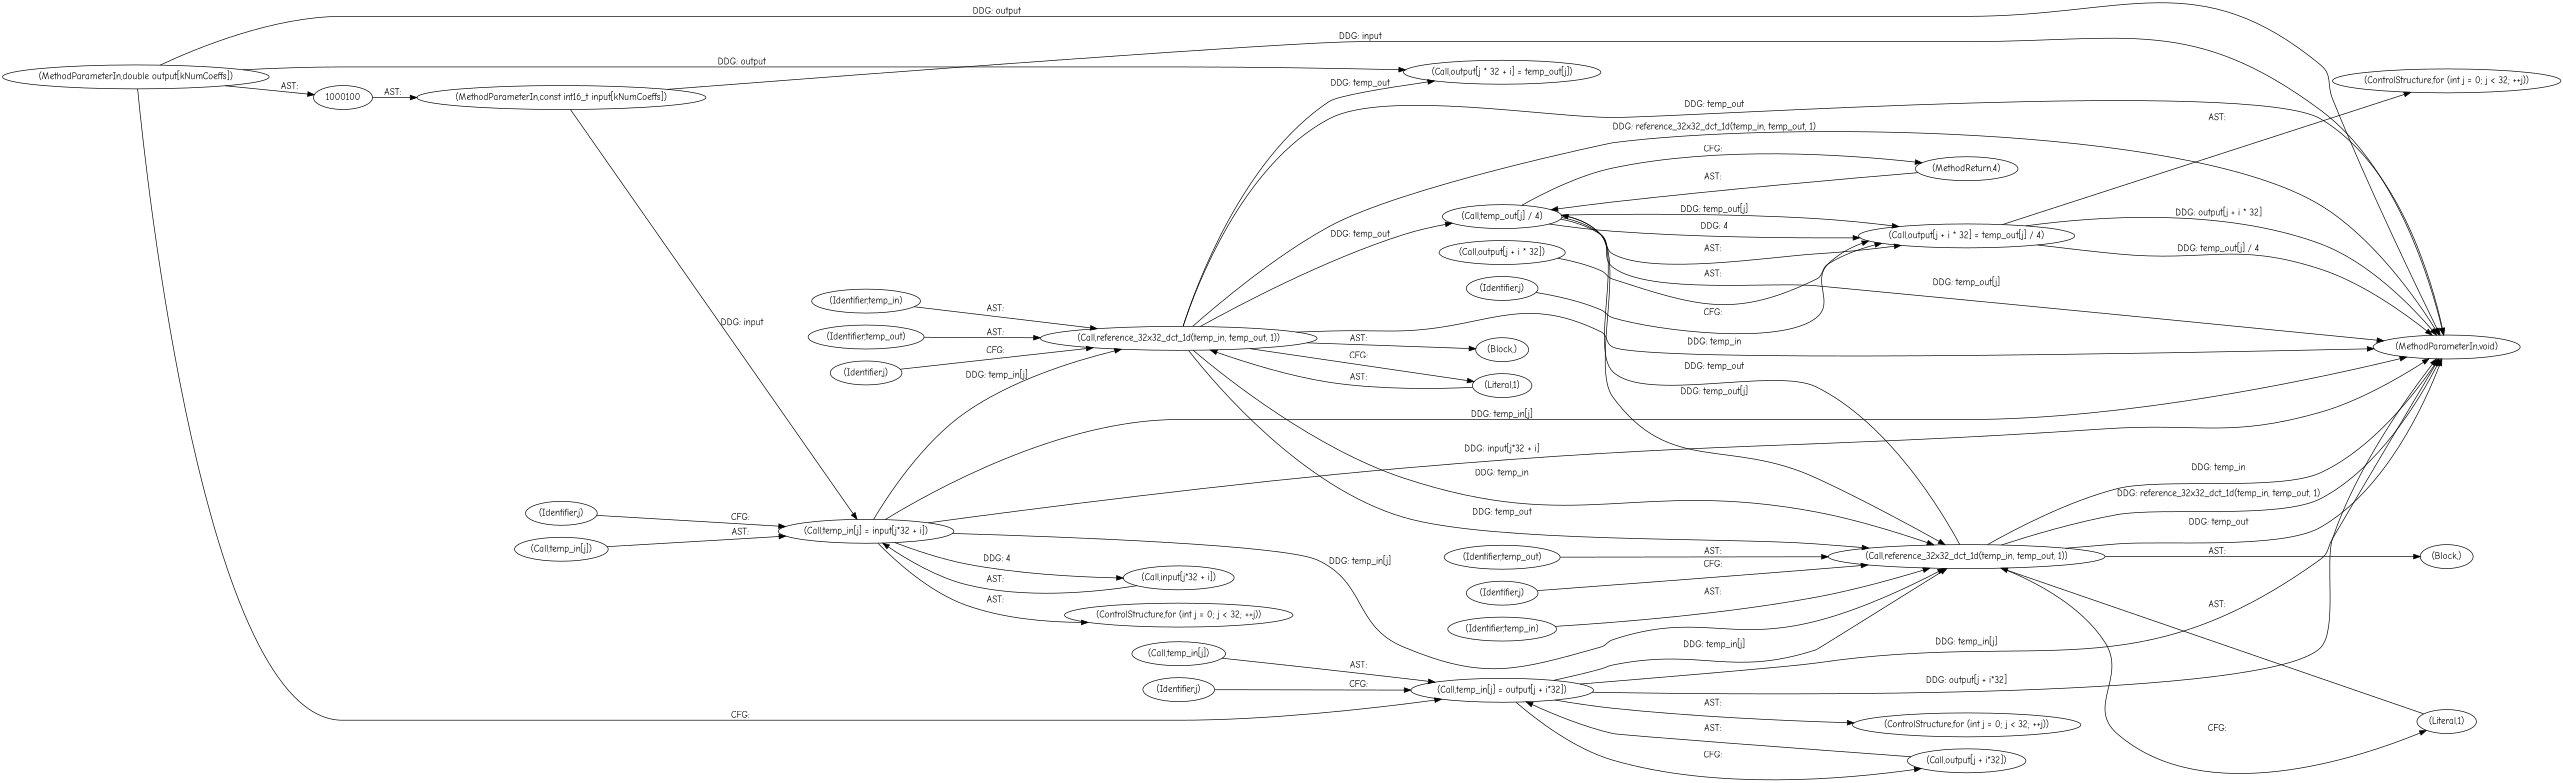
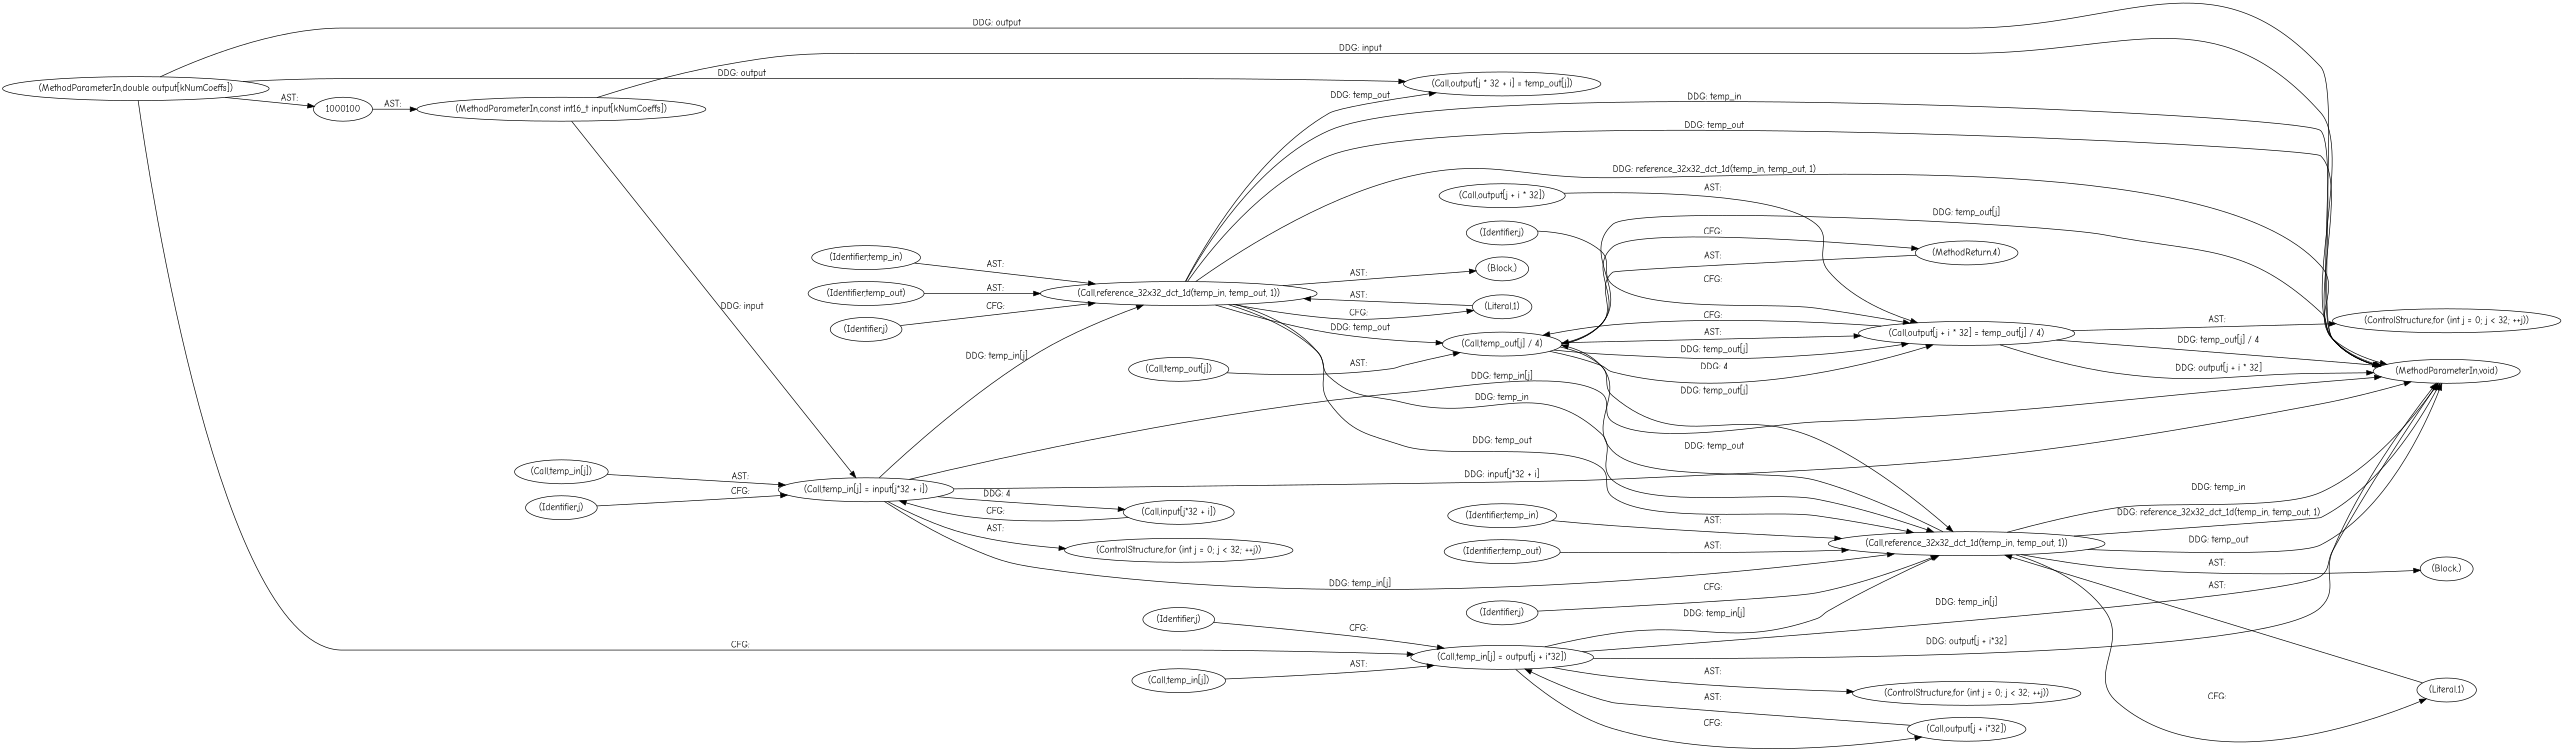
none -> (1715, 320)
none -> (1179, 369)
(997, 580) -> (997, 511)
